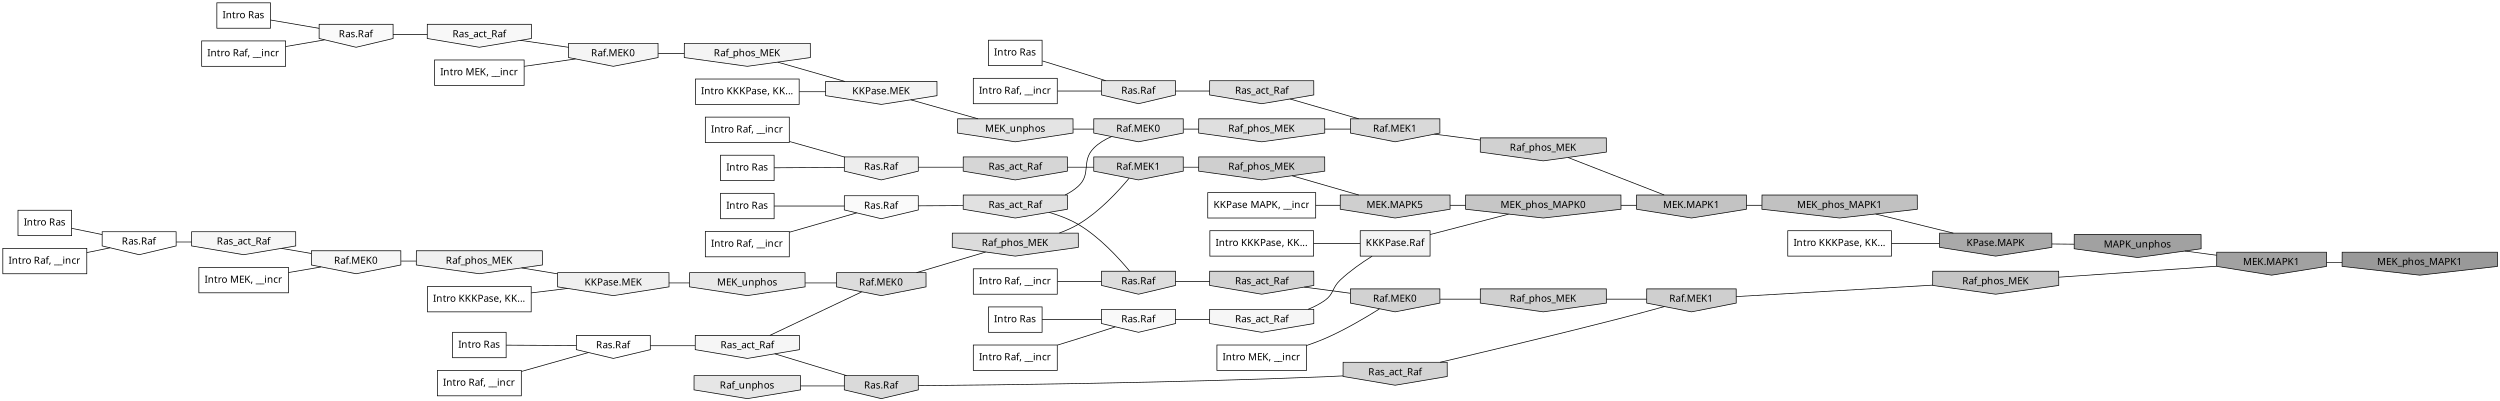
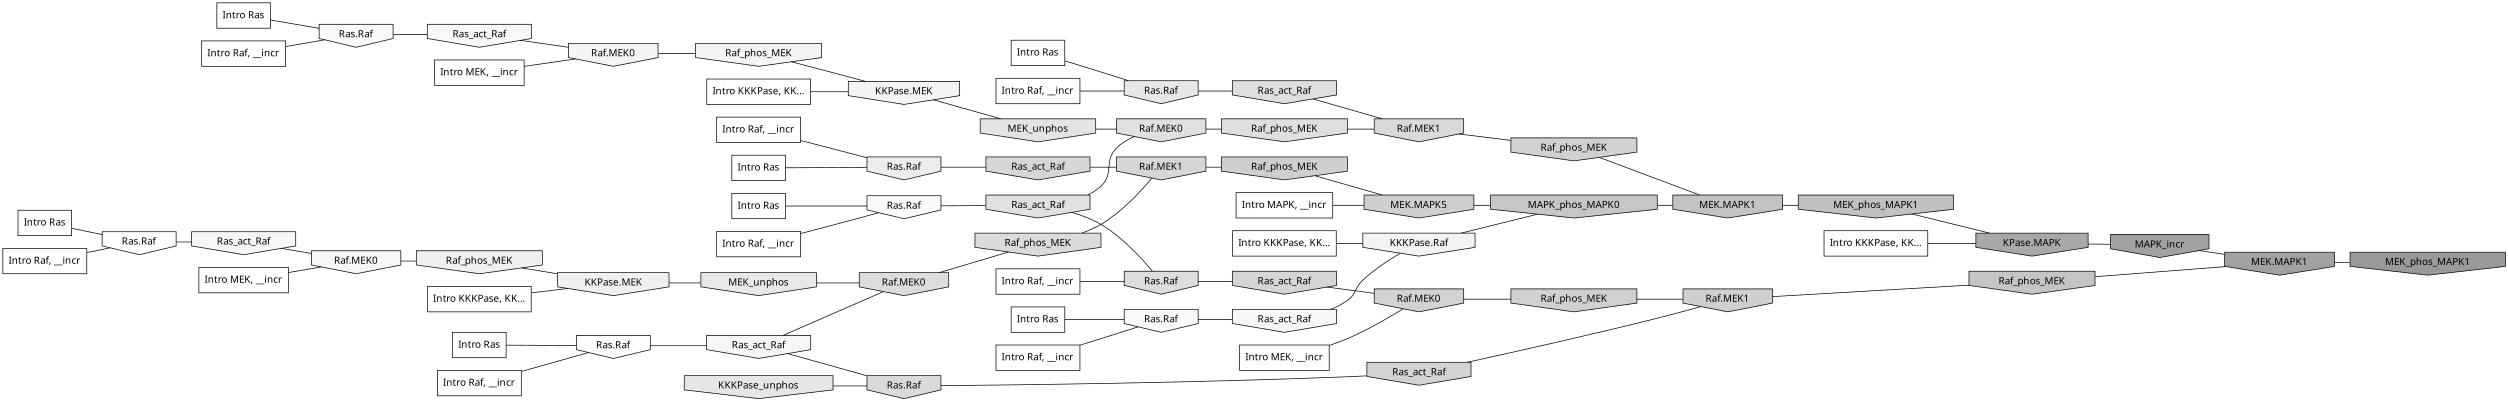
(1262, 205) -> (1284, 205)
(1543, 205) -> (1574, 205)
(1395, 243) -> (1419, 243)
(2138, 245) -> (2160, 245)
(747, 386) -> (759, 386)
